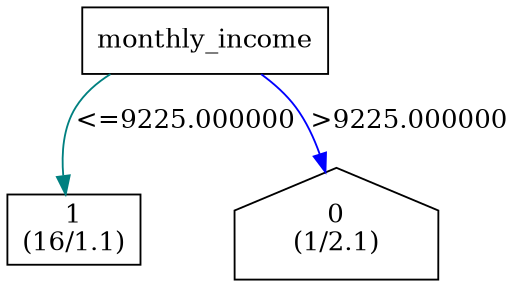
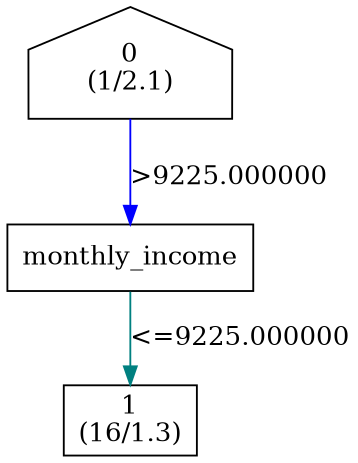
(297, 109) -> (130, 162)
(74, 230) -> (130, 420)
